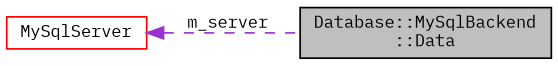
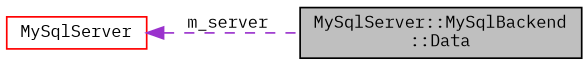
(426, 33) -> (441, 33)
